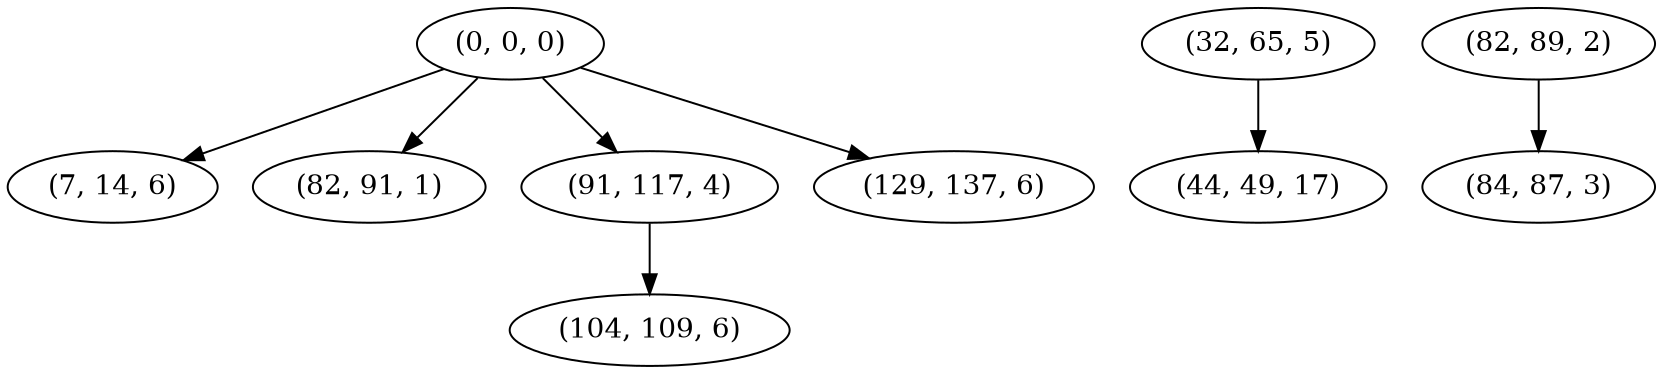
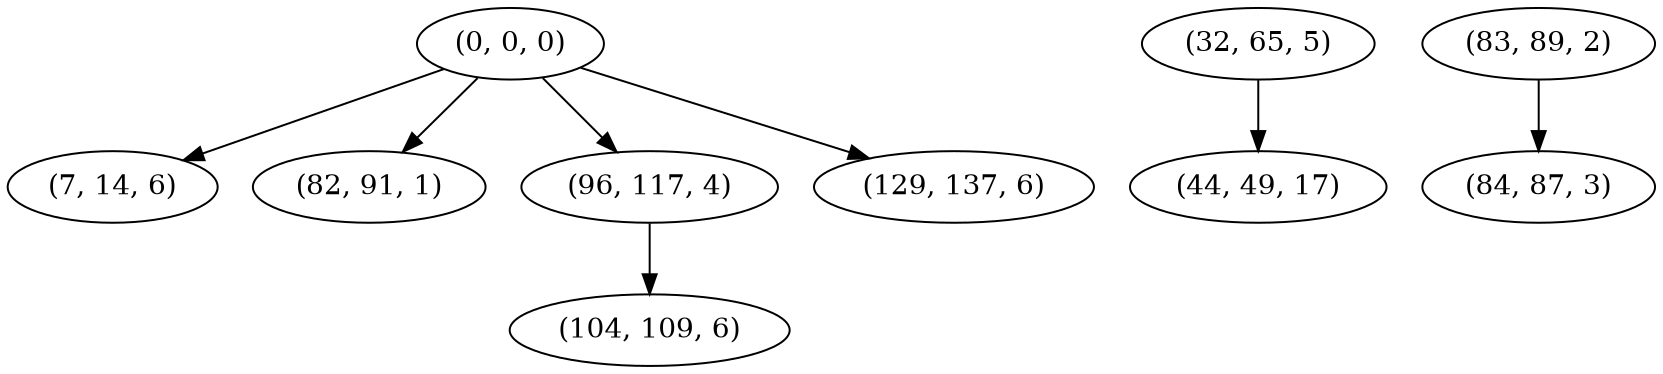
(1539, 44) -> (1539, 44)
(650, 187) -> (650, 187)
